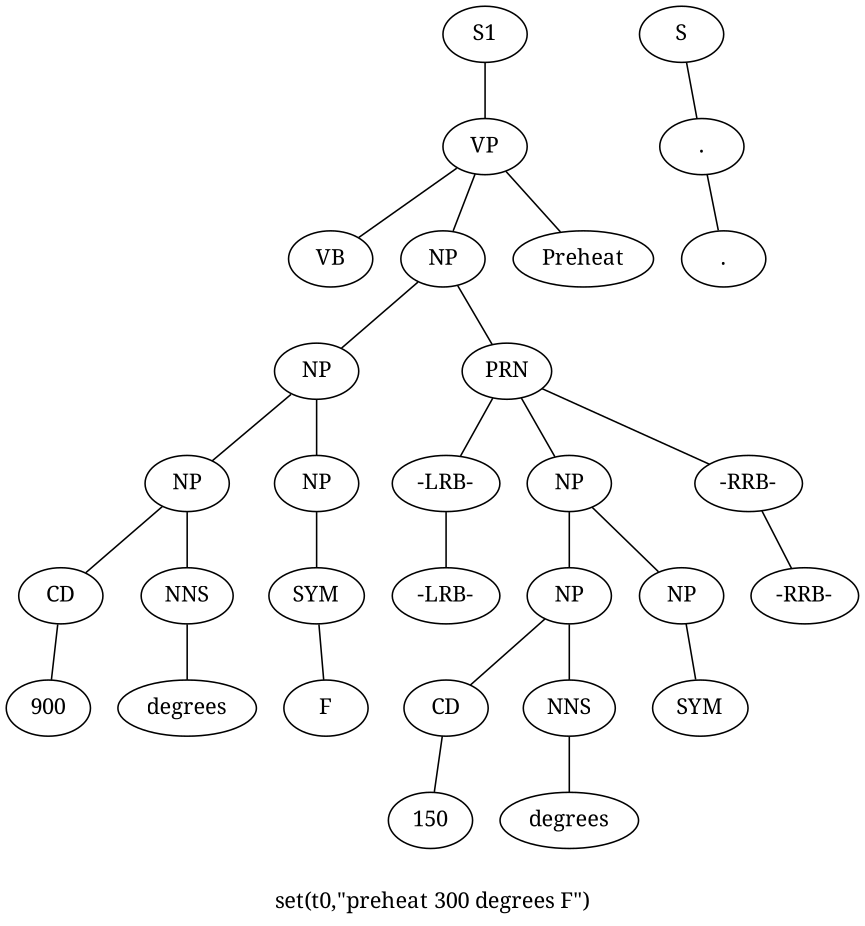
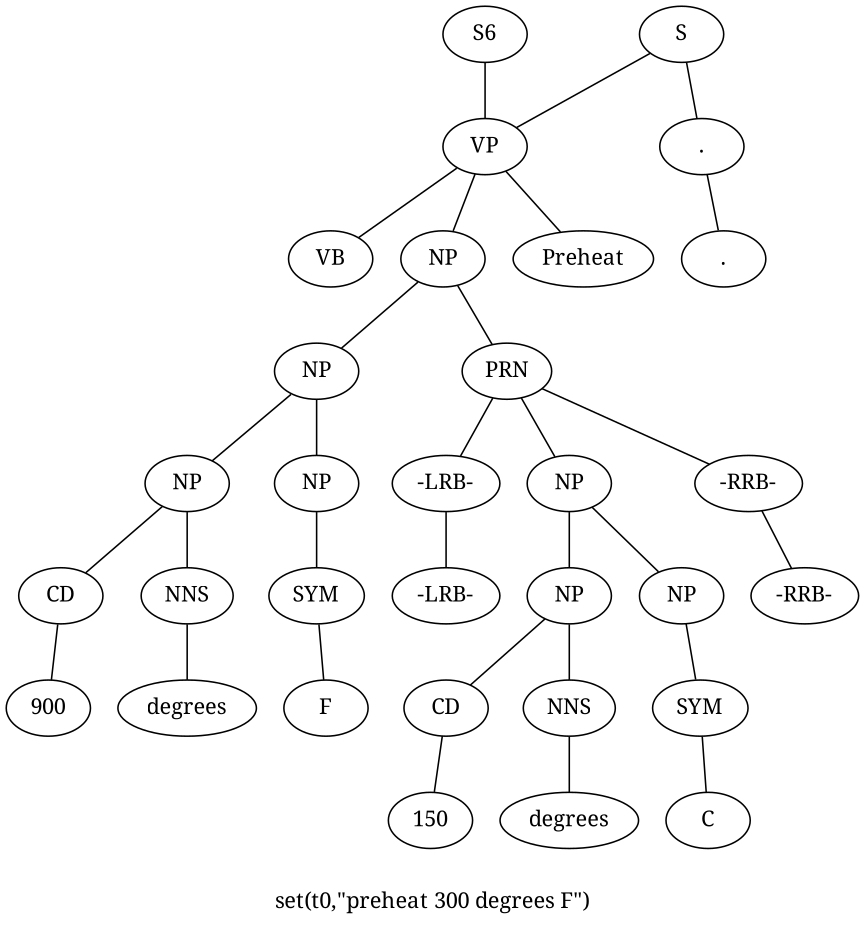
(485, 34) -> (485, 34)
none -> (583, 90)
none -> (708, 820)
